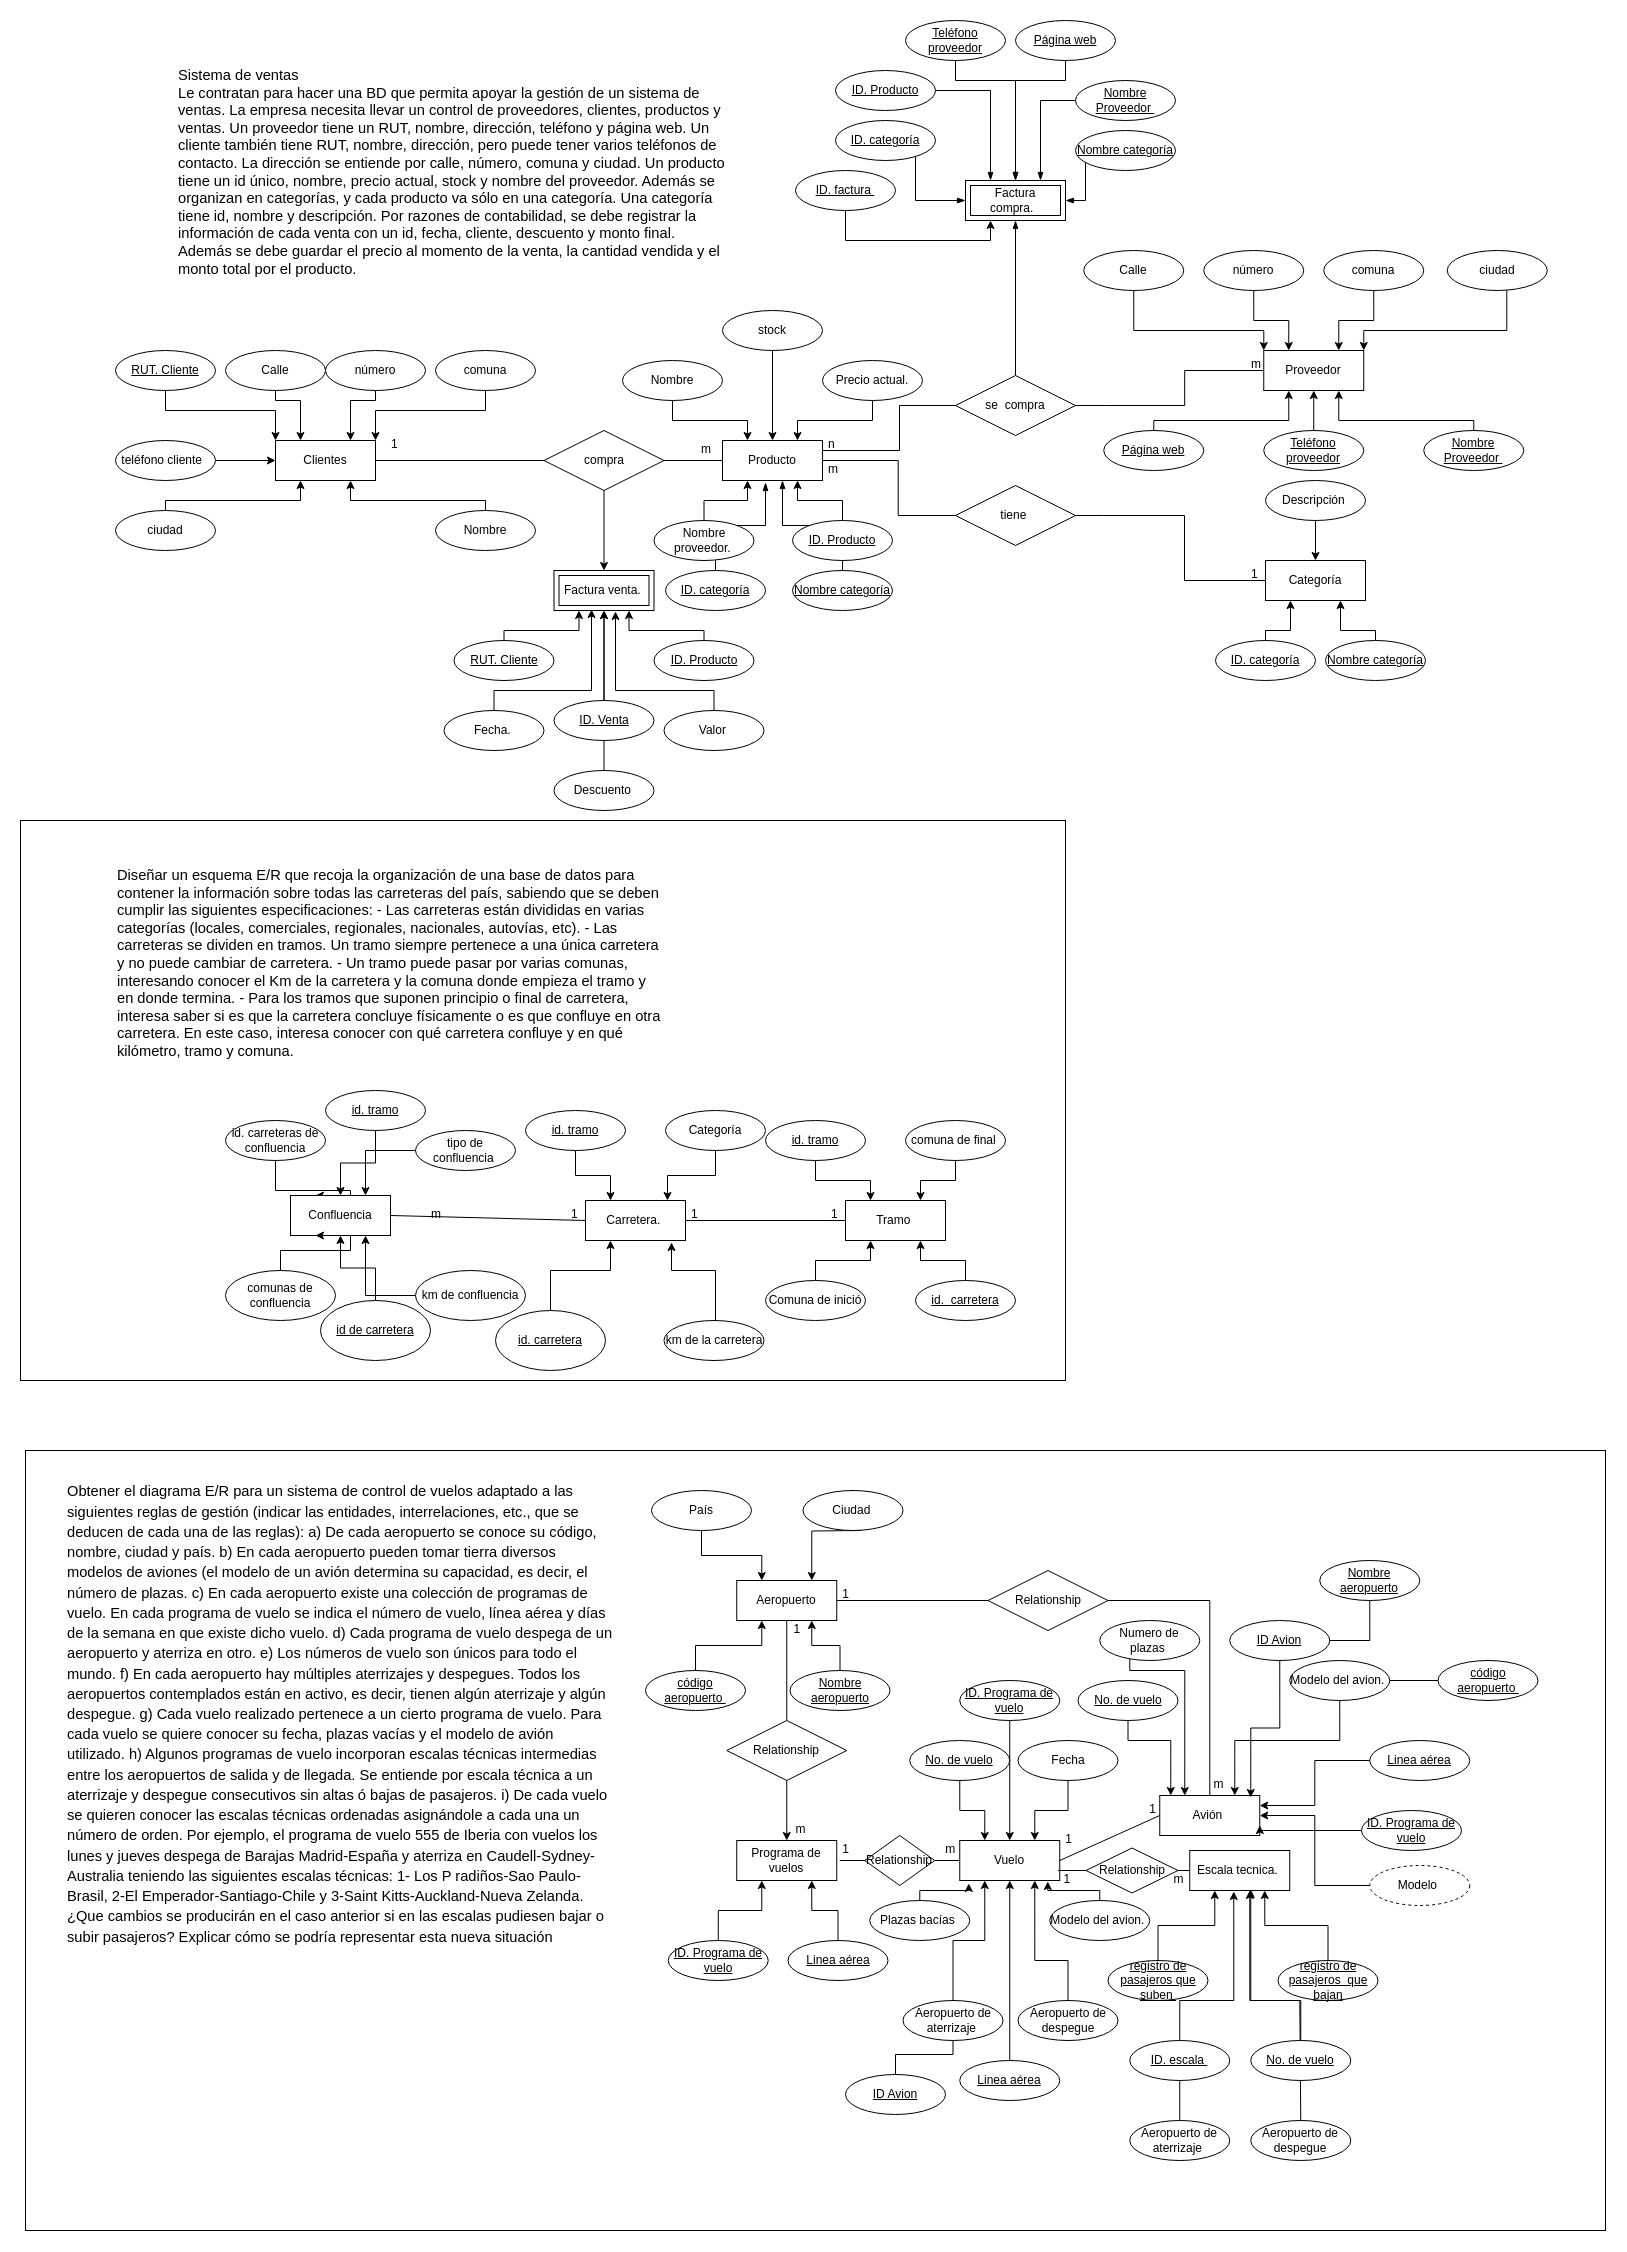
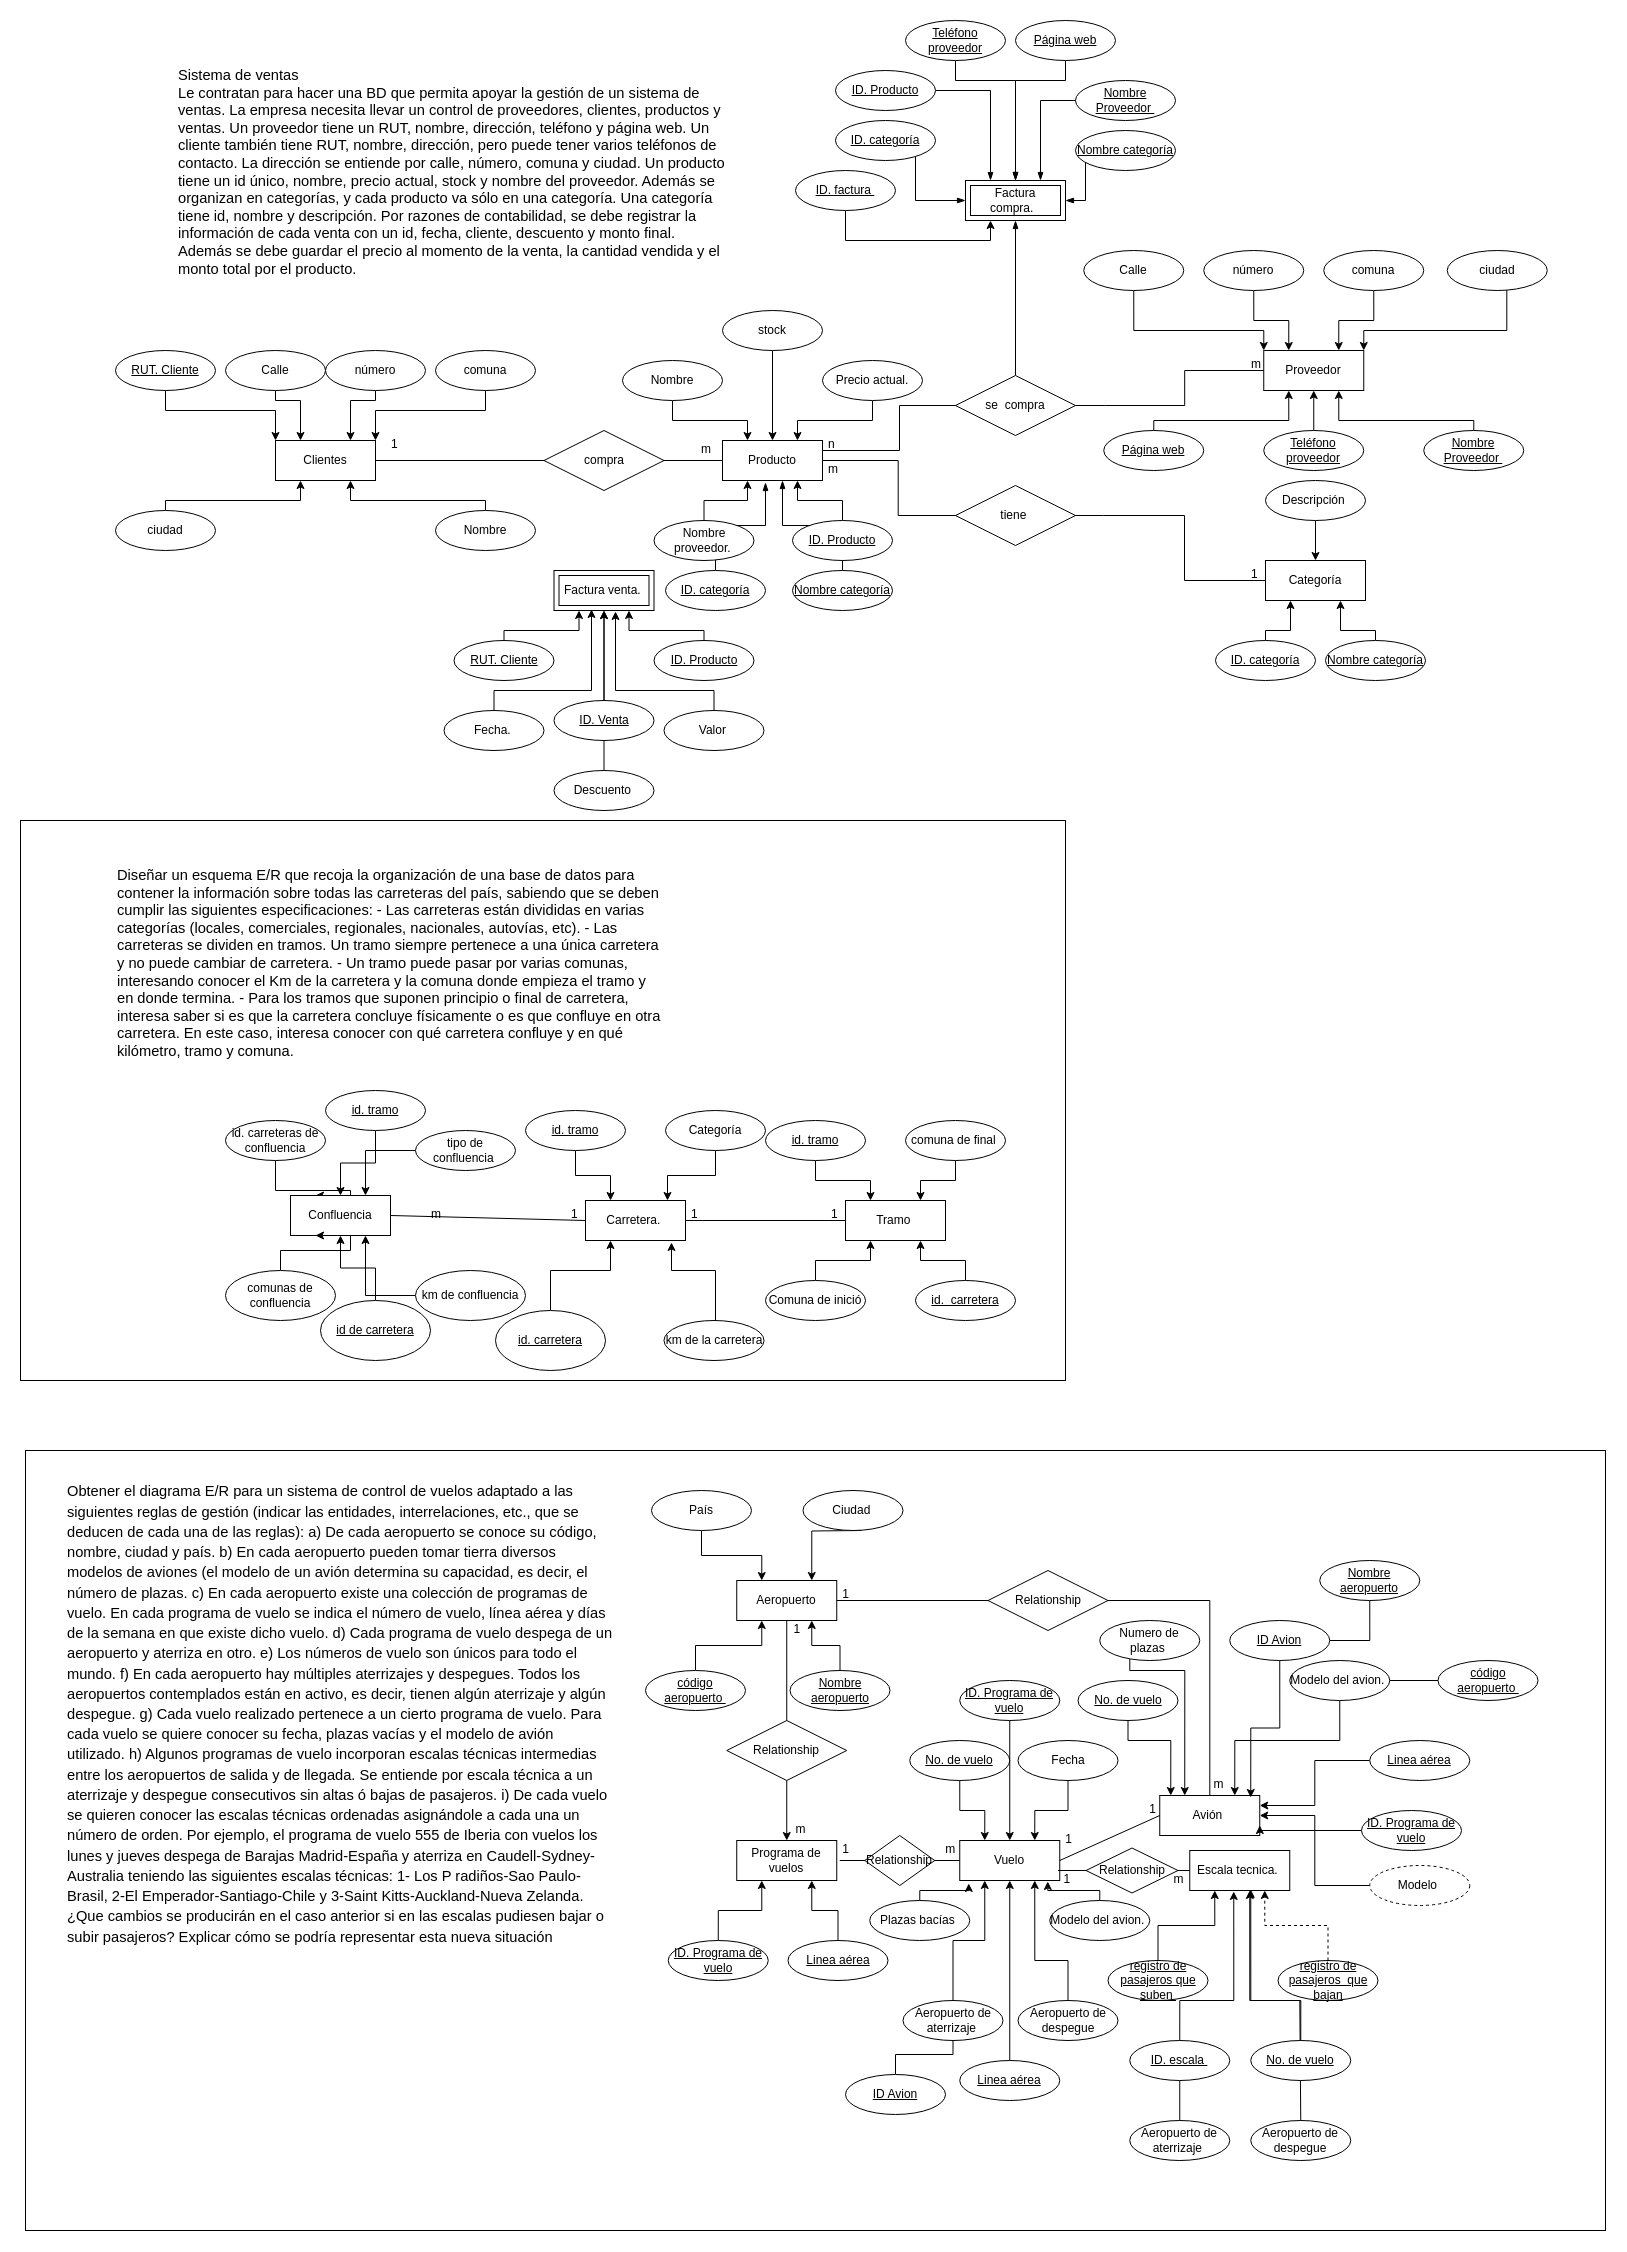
(166, 461) -> none
(242, 461) -> none
(604, 527) -> none
(1299, 1926) -> (1299, 1926)
